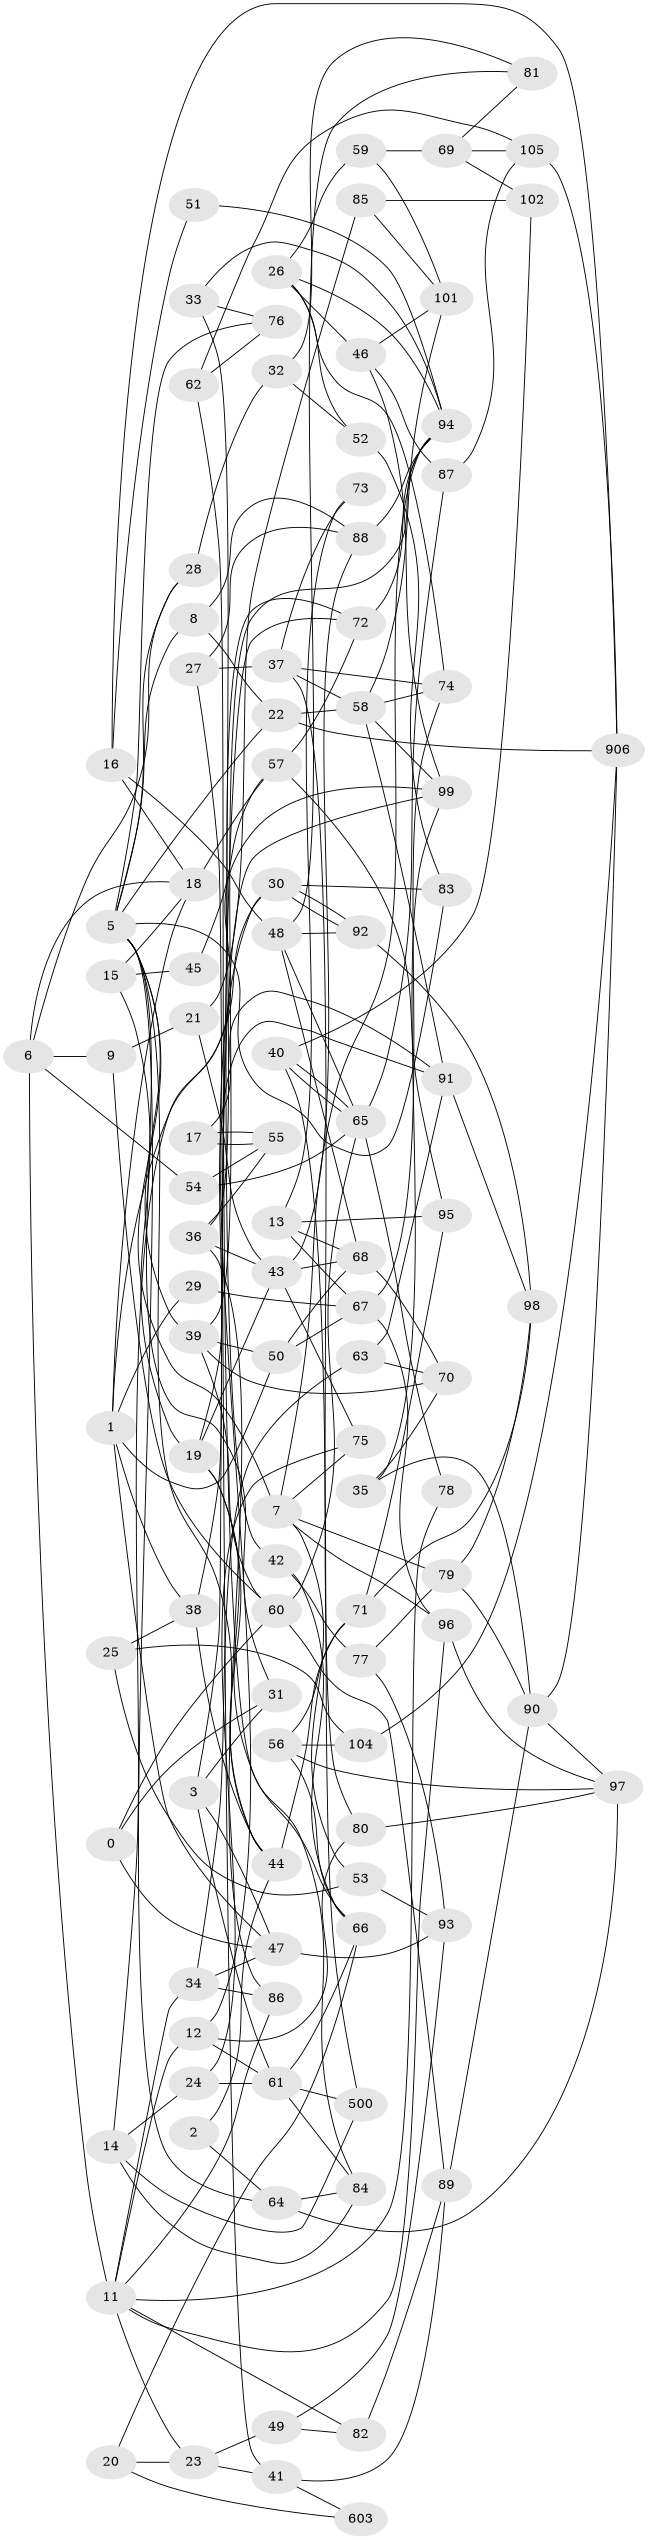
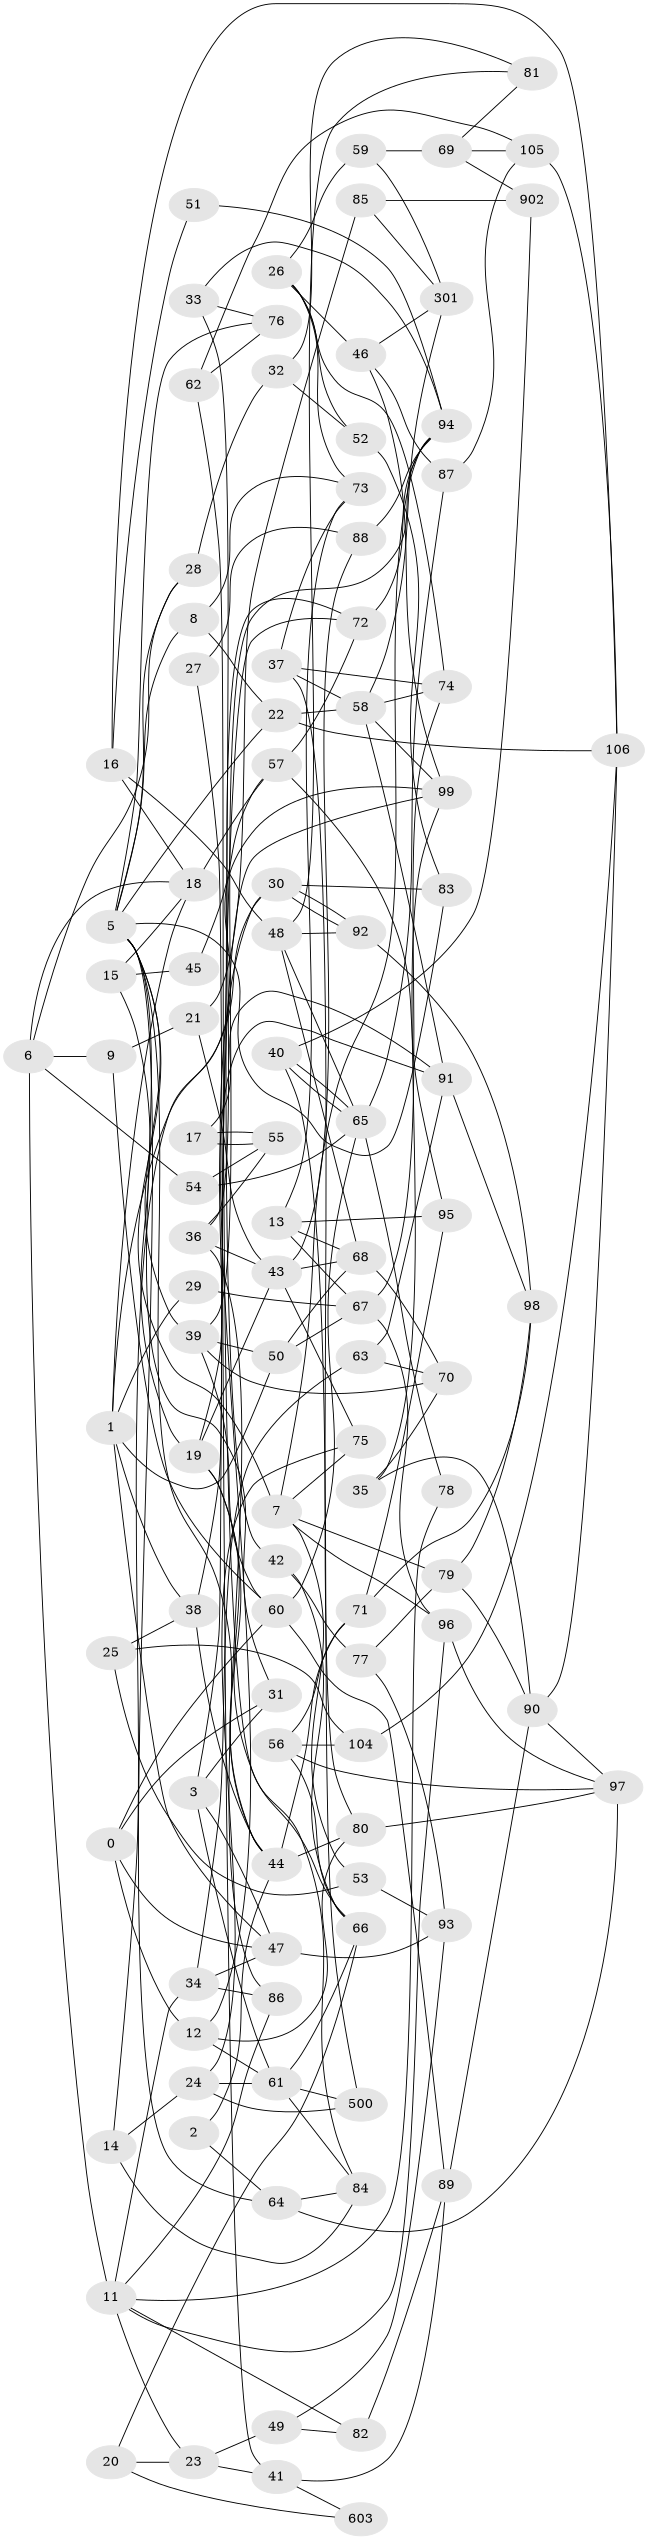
(532, 200) -> (532, 200)
(447, 299) -> (447, 299)
(385, 328) -> (318, 386)
(247, 510) -> (238, 504)
(236, 668) -> none
(618, 750) -> (618, 750)
none -> (323, 1845)
(141, 2162) -> (147, 1964)
(264, 2230) -> (273, 2111)
